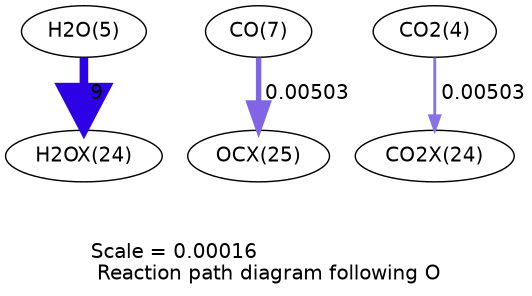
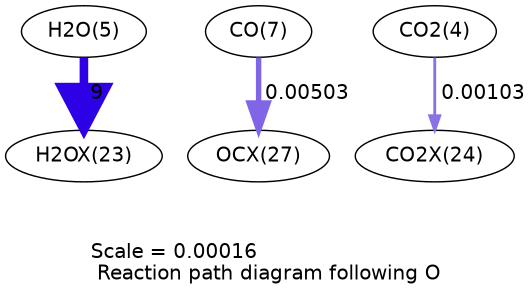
(481, 94) -> (481, 94)
(84, 156) -> (84, 156)
(259, 156) -> (259, 156)
